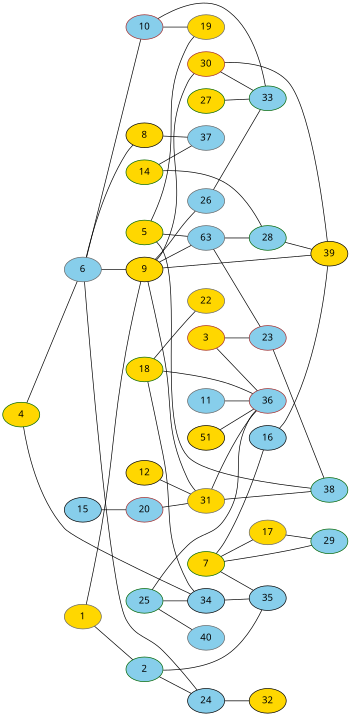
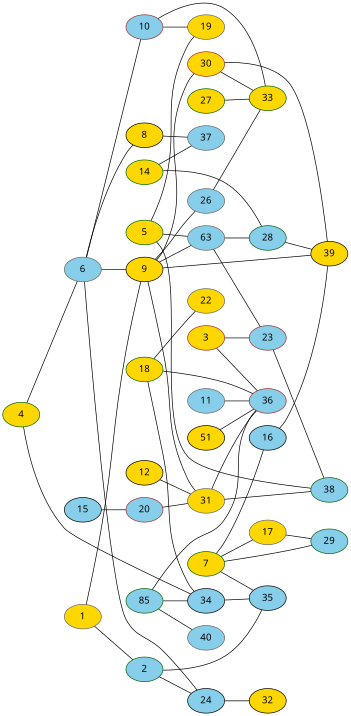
(268, 98) -> (268, 98)
(144, 601) -> (144, 601)
